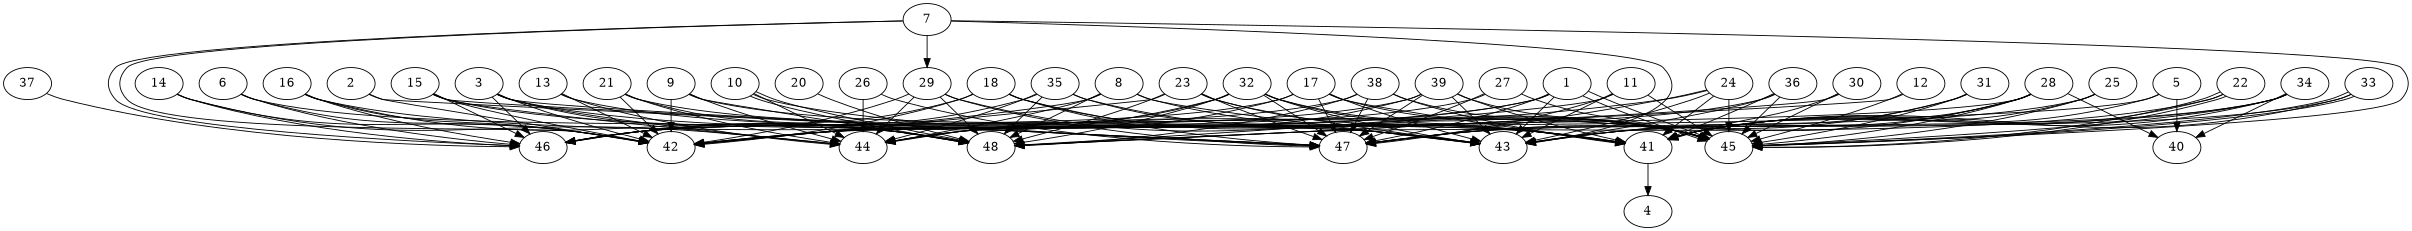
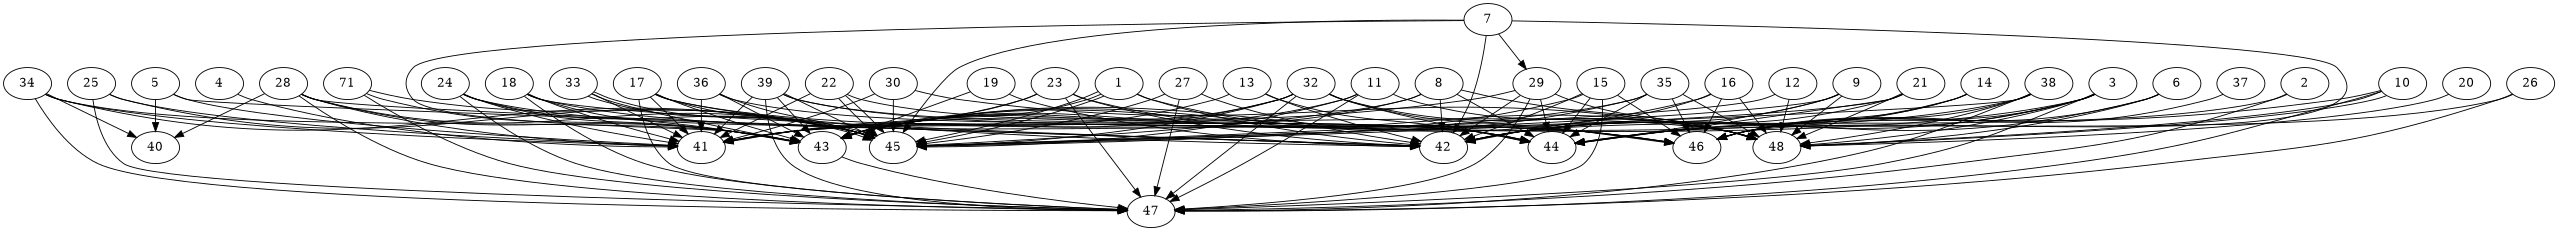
none -> (991, 84)
(1985, 84) -> (348, 84)
(1463, 121) -> (979, 189)
(1648, 175) -> (451, 135)
